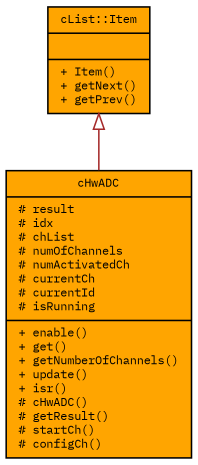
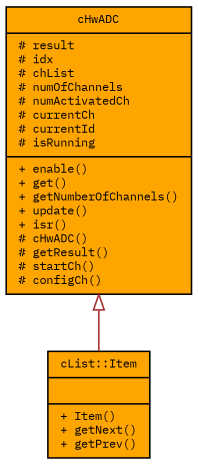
(99, 150) -> (99, 331)
